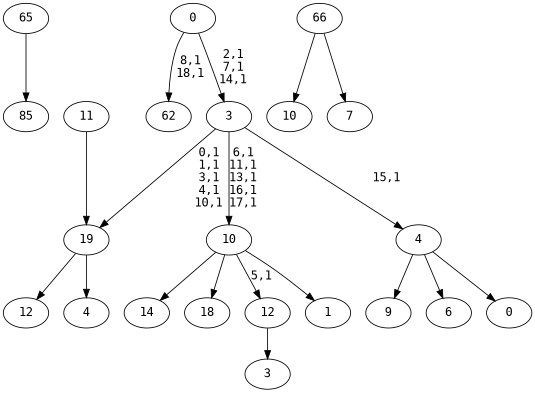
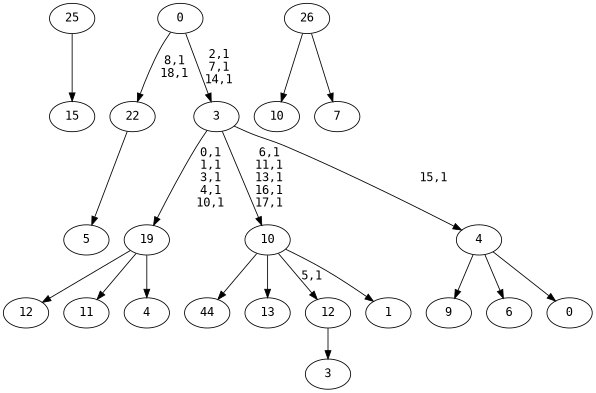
(26, 18) -> (72, 18)
(320, 18) -> (307, 18)
(26, 117) -> (72, 117)
(169, 117) -> (133, 117)
(86, 174) -> (119, 273)
none -> (86, 240)
(147, 313) -> (207, 313)
(207, 313) -> (268, 313)
